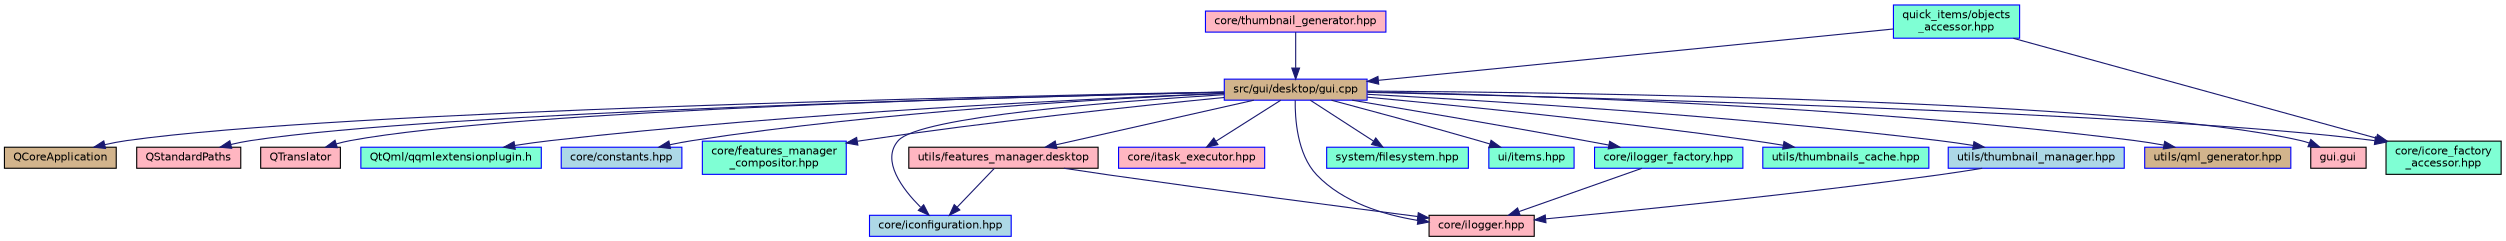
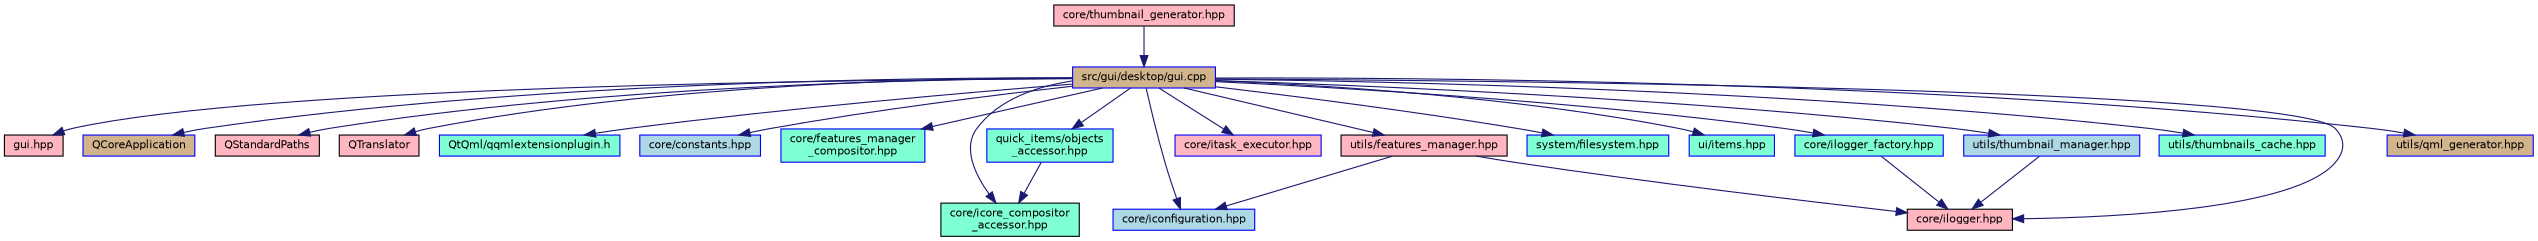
(1296, 22) -> (1144, 15)
(1636, 55) -> (1106, 105)
(60, 158) -> (139, 146)
(1003, 158) -> (1424, 146)
(2338, 158) -> (34, 146)
(2444, 158) -> (1010, 220)
